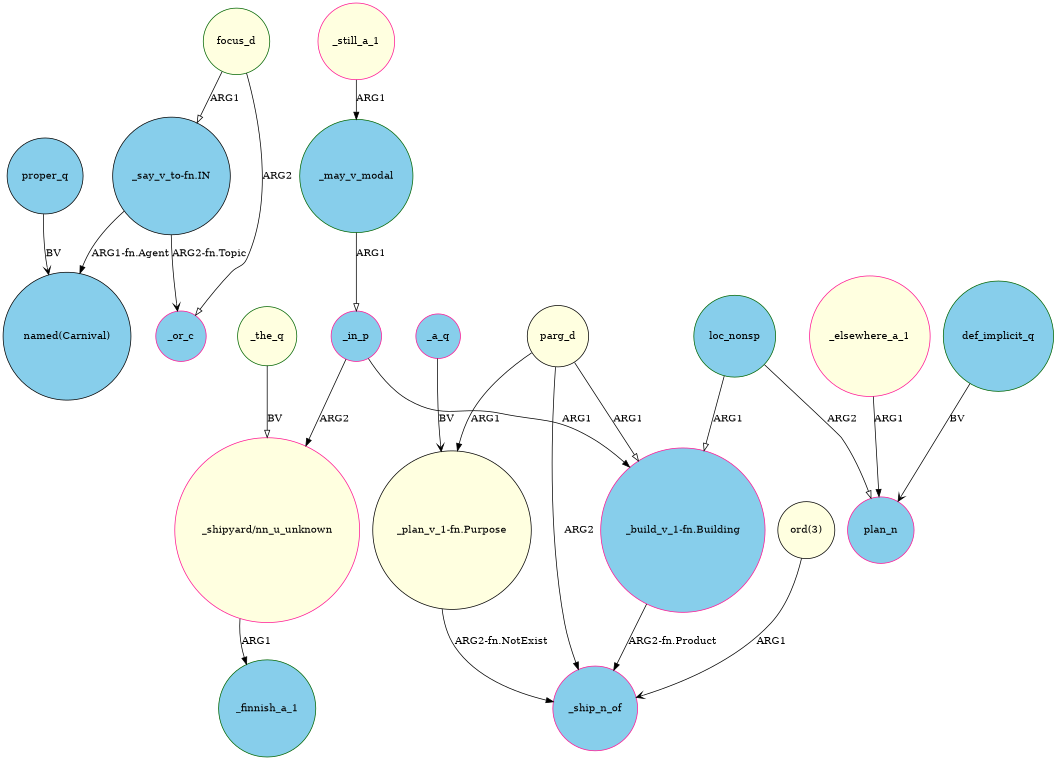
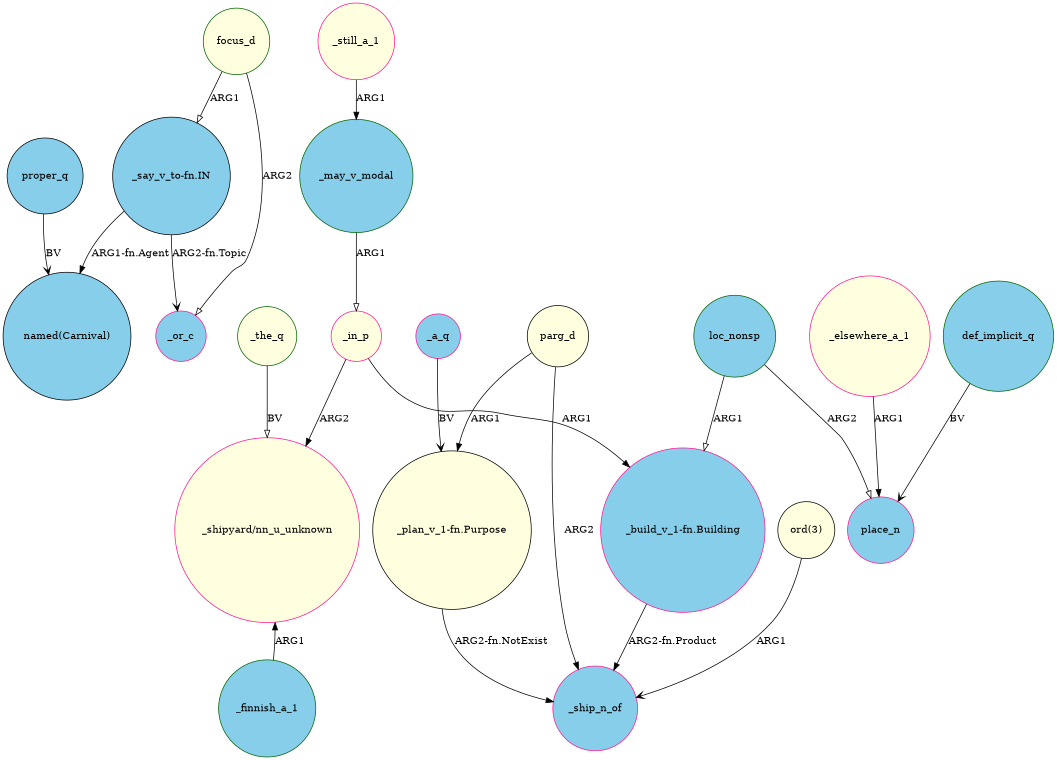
(356, 336) -> (356, 336)
(604, 409) -> none
(881, 530) -> (881, 530)
(240, 638) -> (275, 645)
